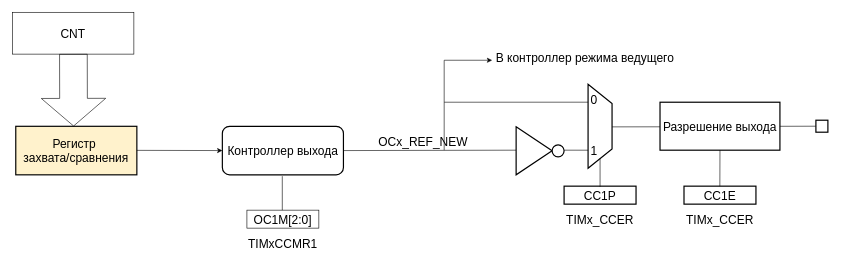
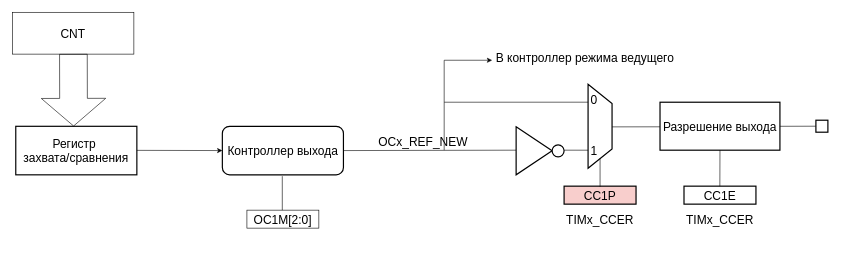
(76, 151) -> (76, 151)
(600, 195) -> (600, 195)
(283, 243) -> none
